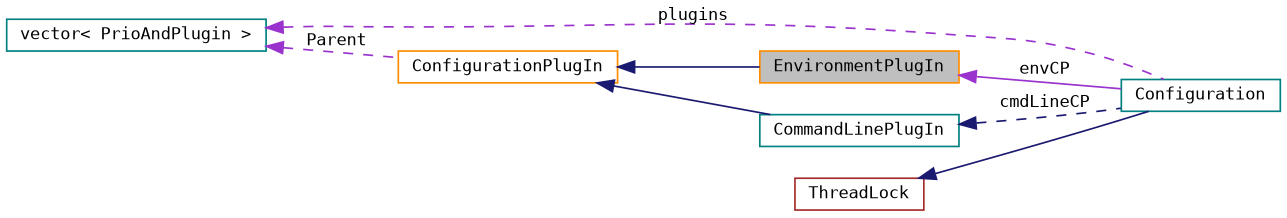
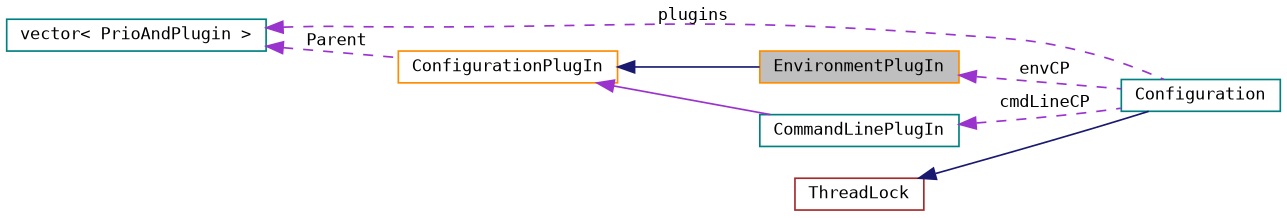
(1049, 83) -> (1049, 83)
(692, 100) -> (692, 100)
(1049, 117) -> (1049, 117)
